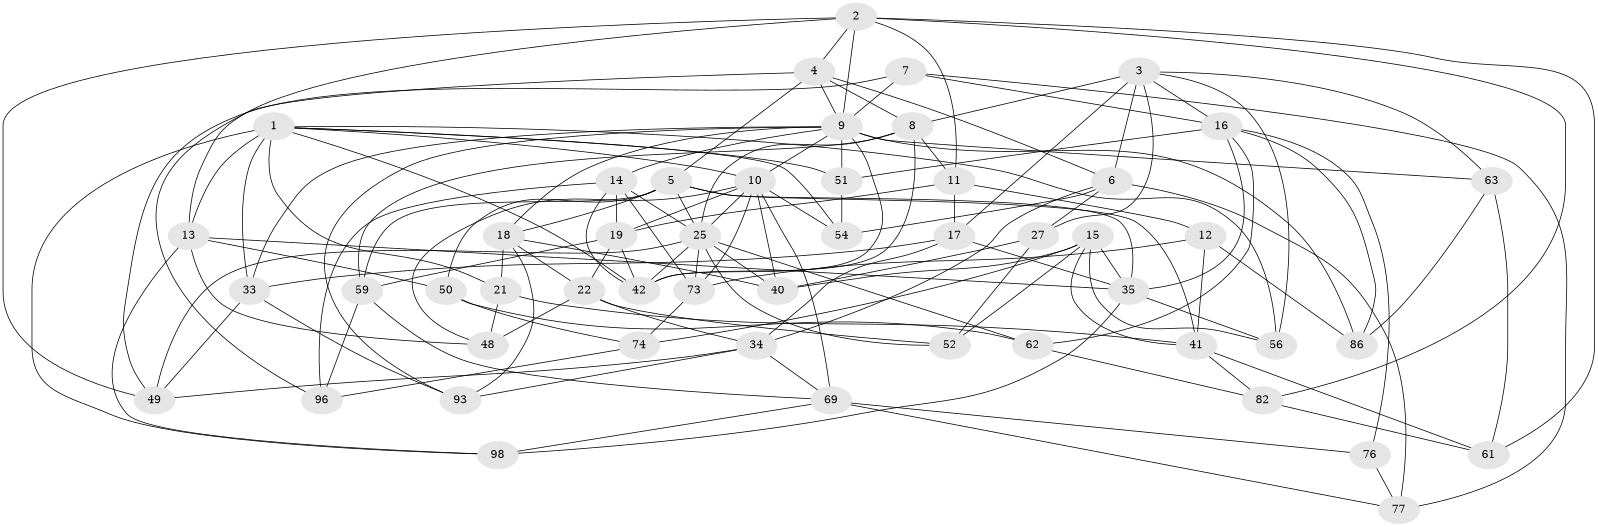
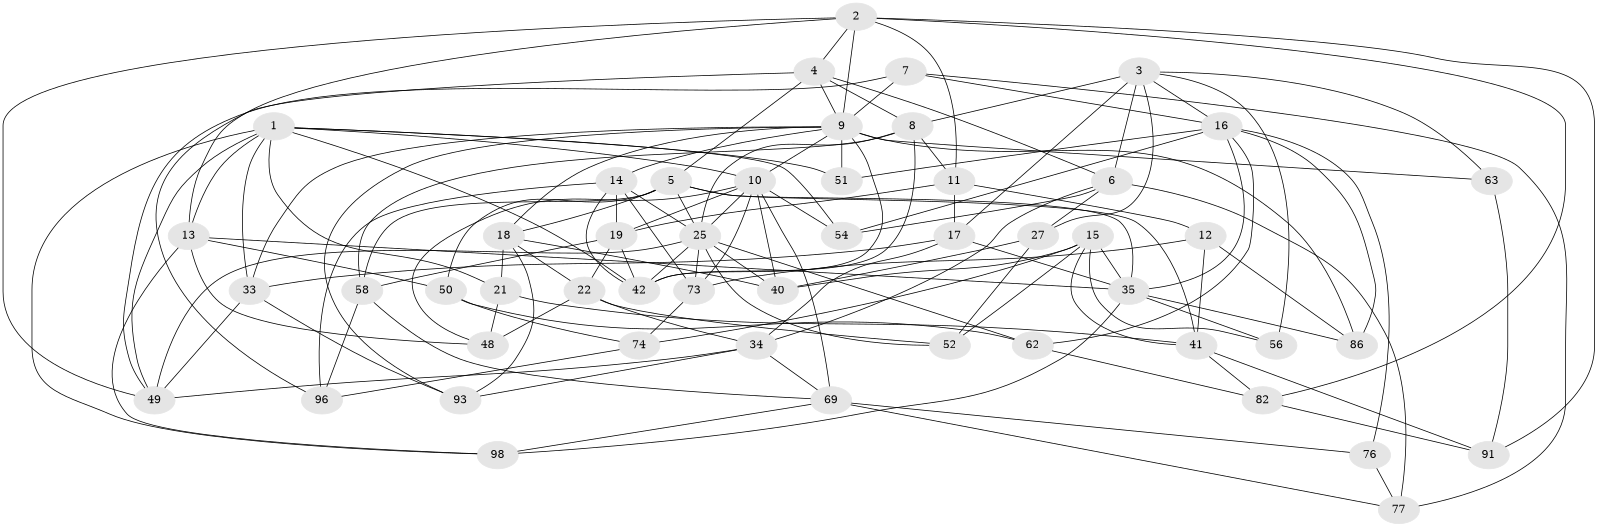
(883, 154) -> (153, 240)
(842, 209) -> (1032, 181)
(1432, 269) -> (1243, 318)
(362, 291) -> (362, 291)
(1489, 455) -> (1489, 455)
